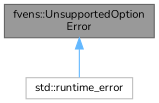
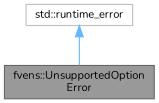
(79, 63) -> (79, 51)
